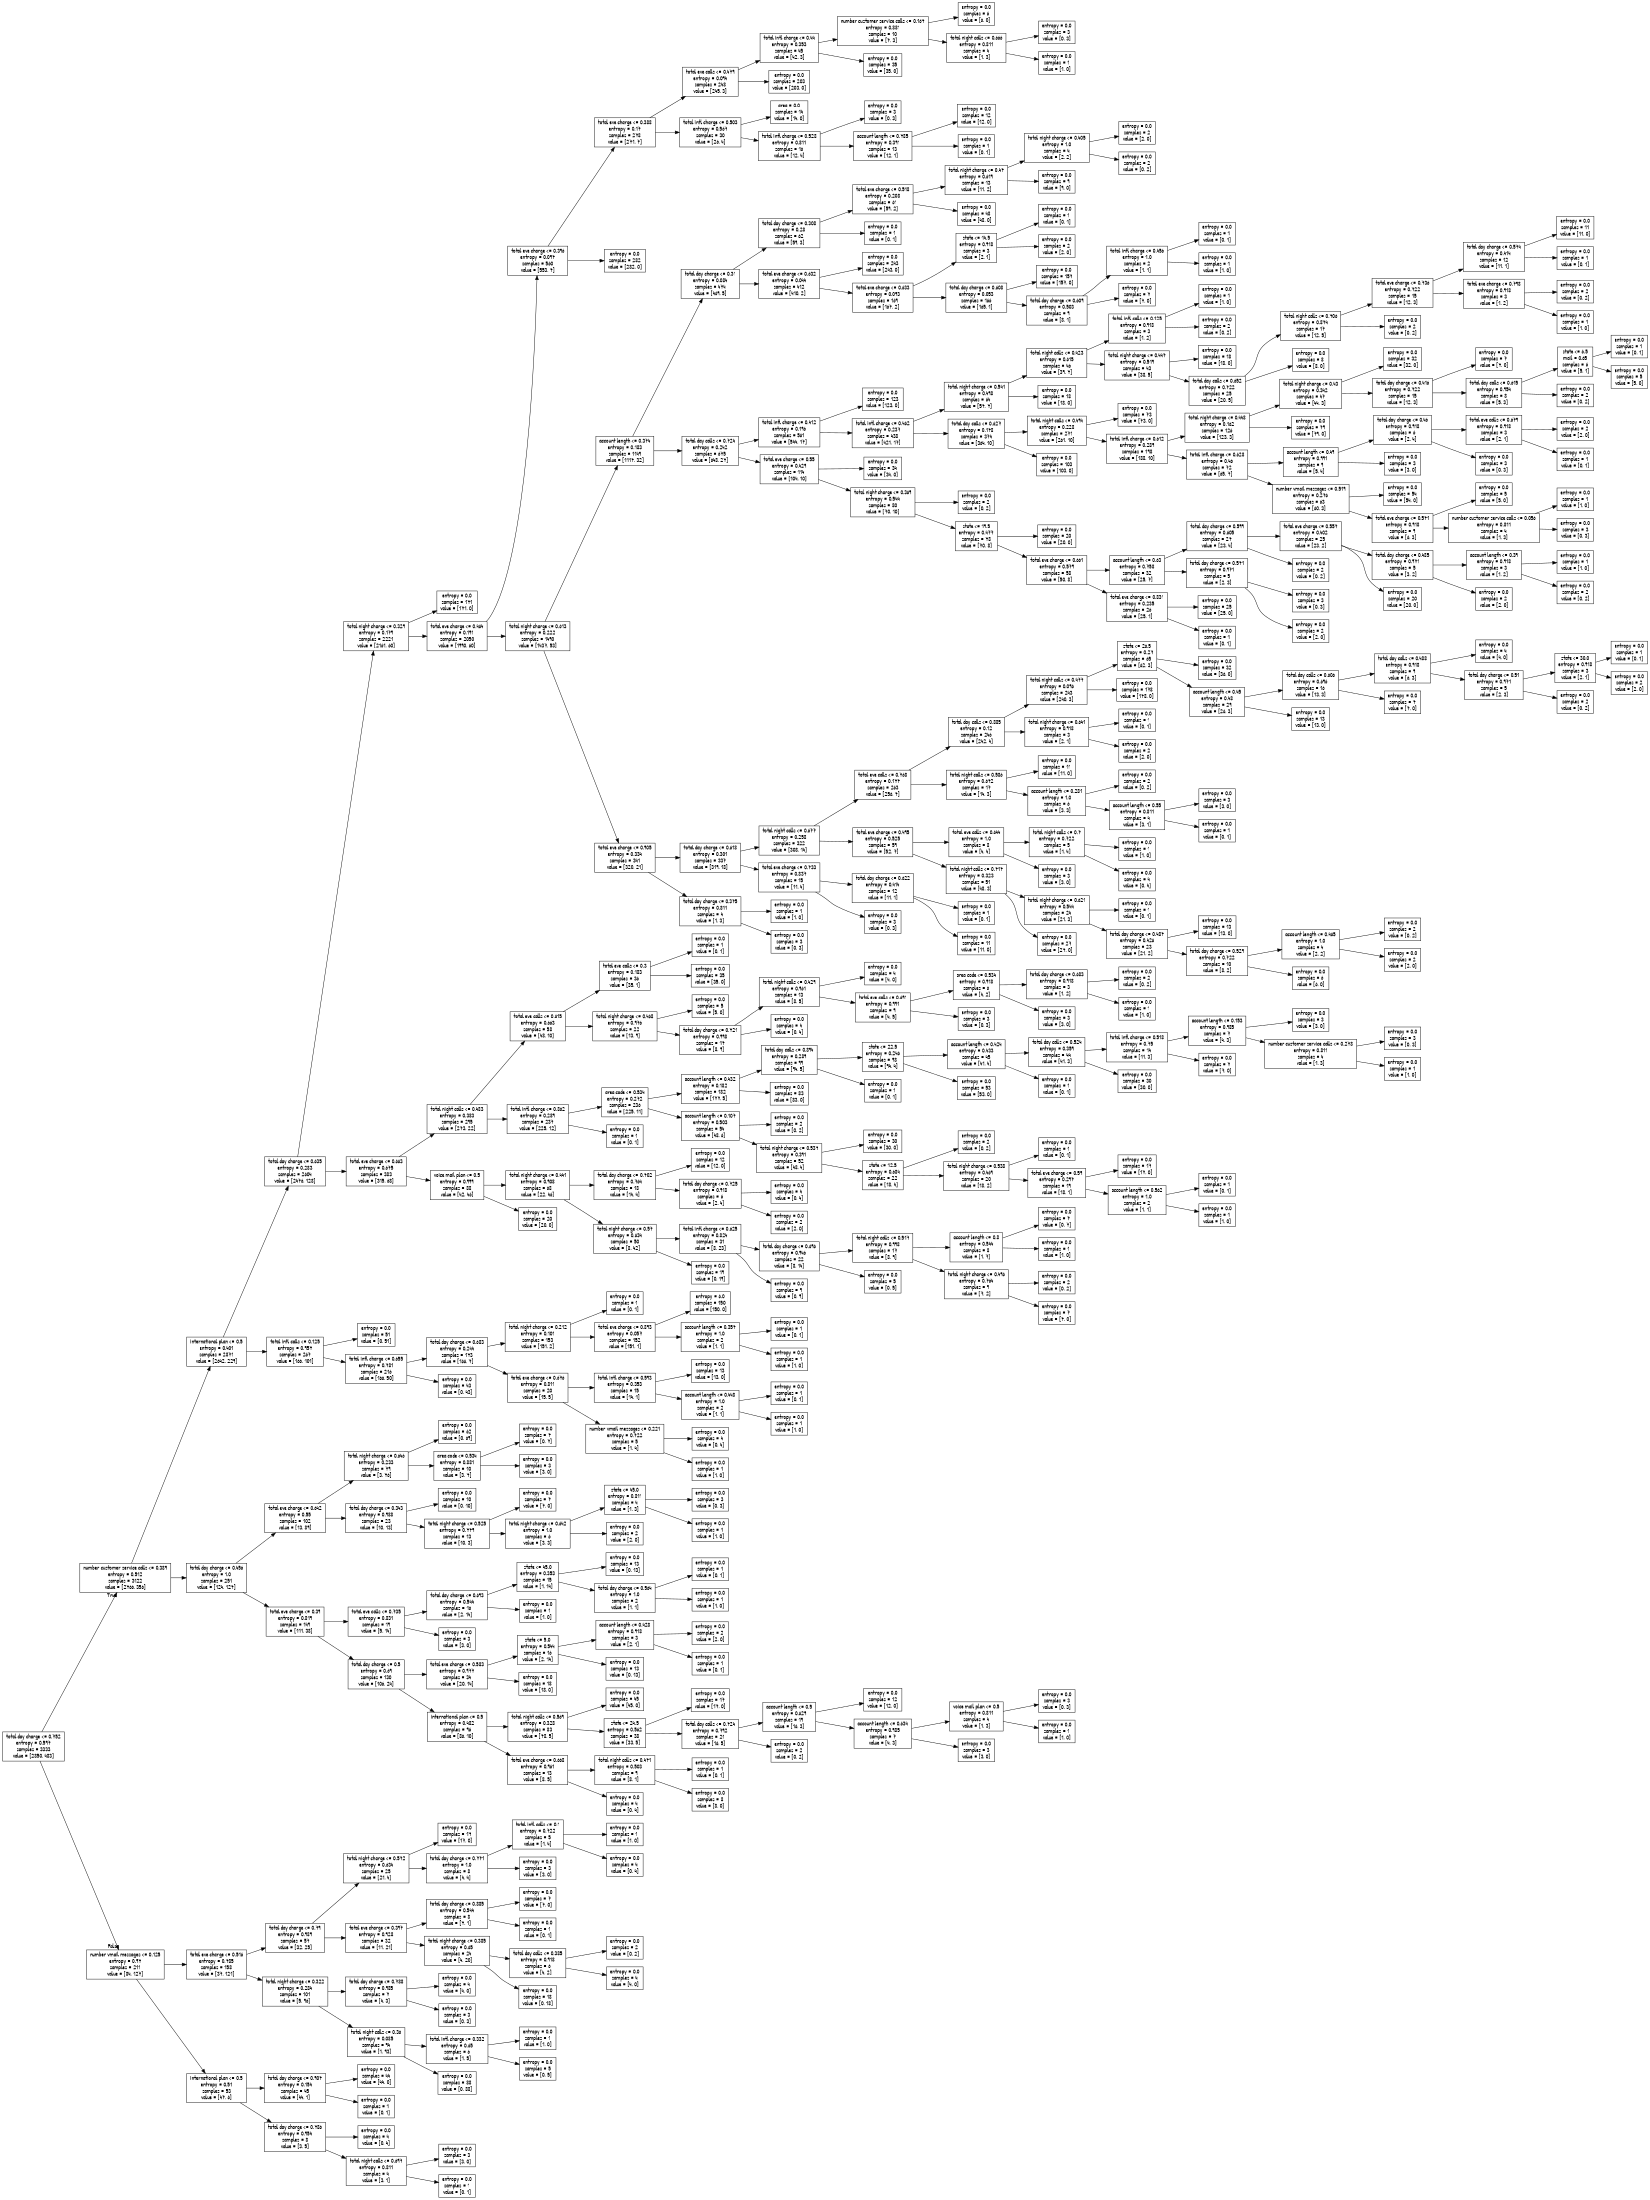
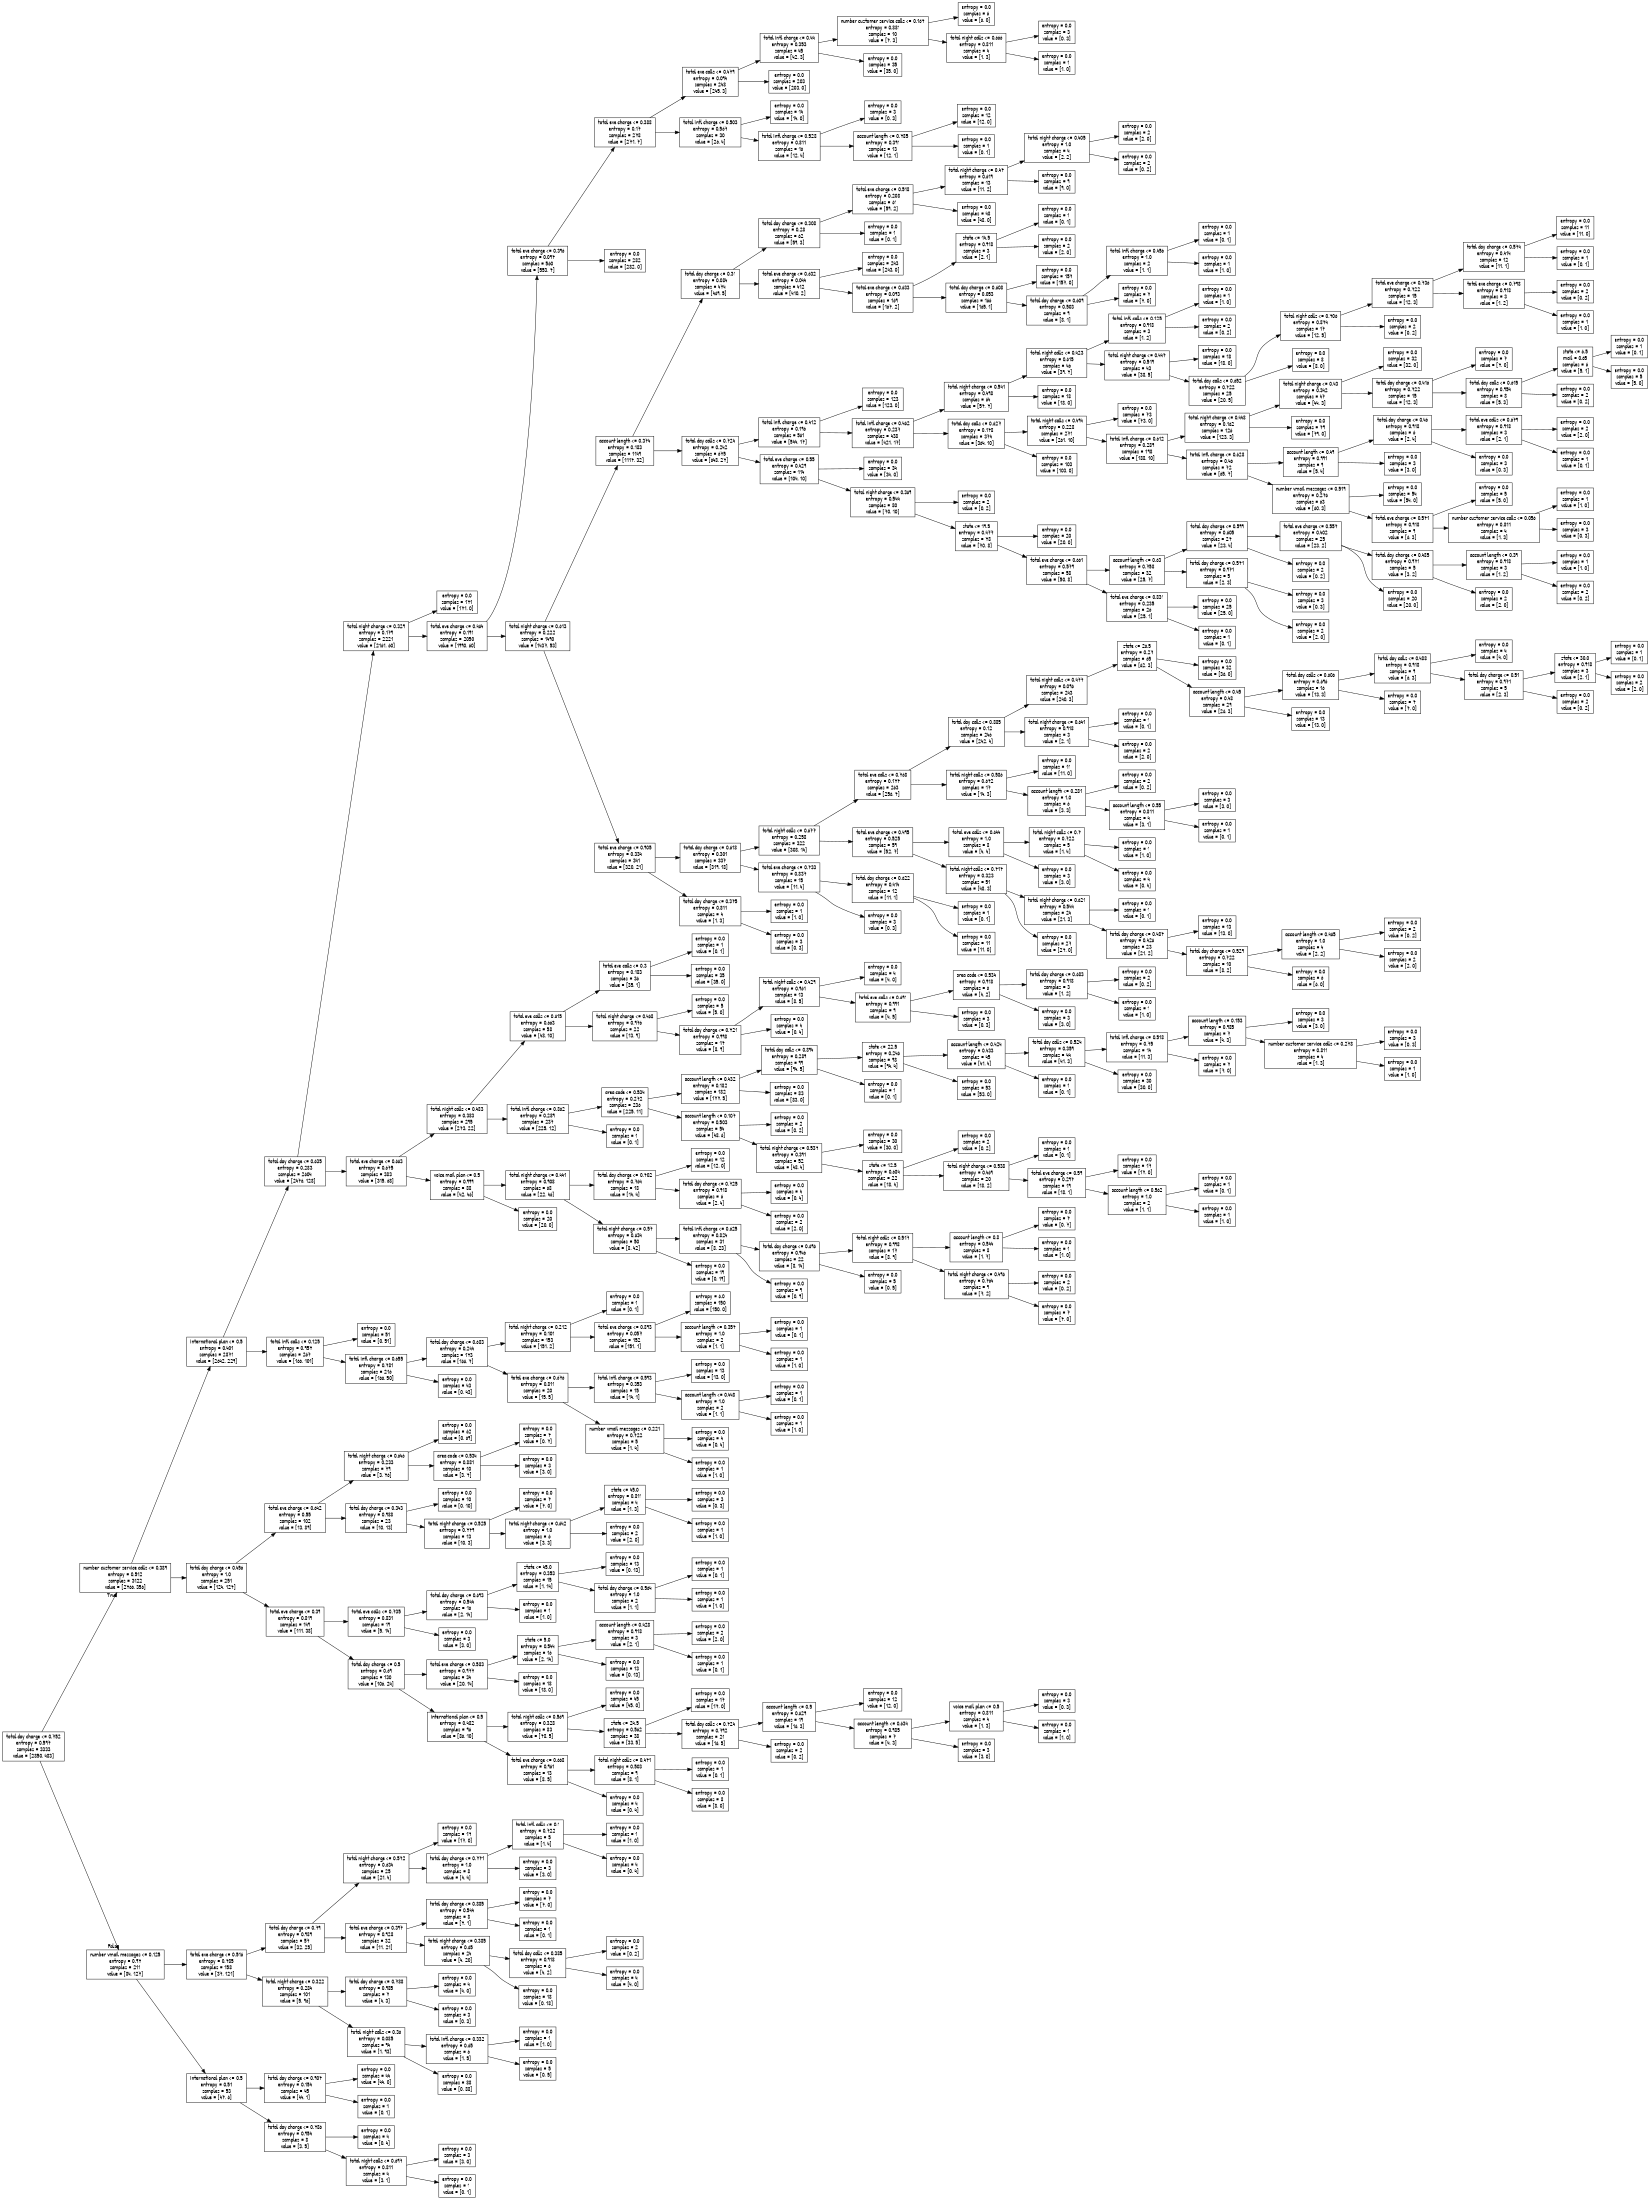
(789, 112) -> (789, 112)
(1137, 690) -> none
